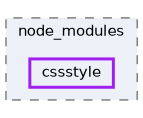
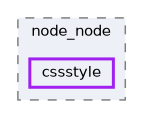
(72, 32) -> (72, 32)
